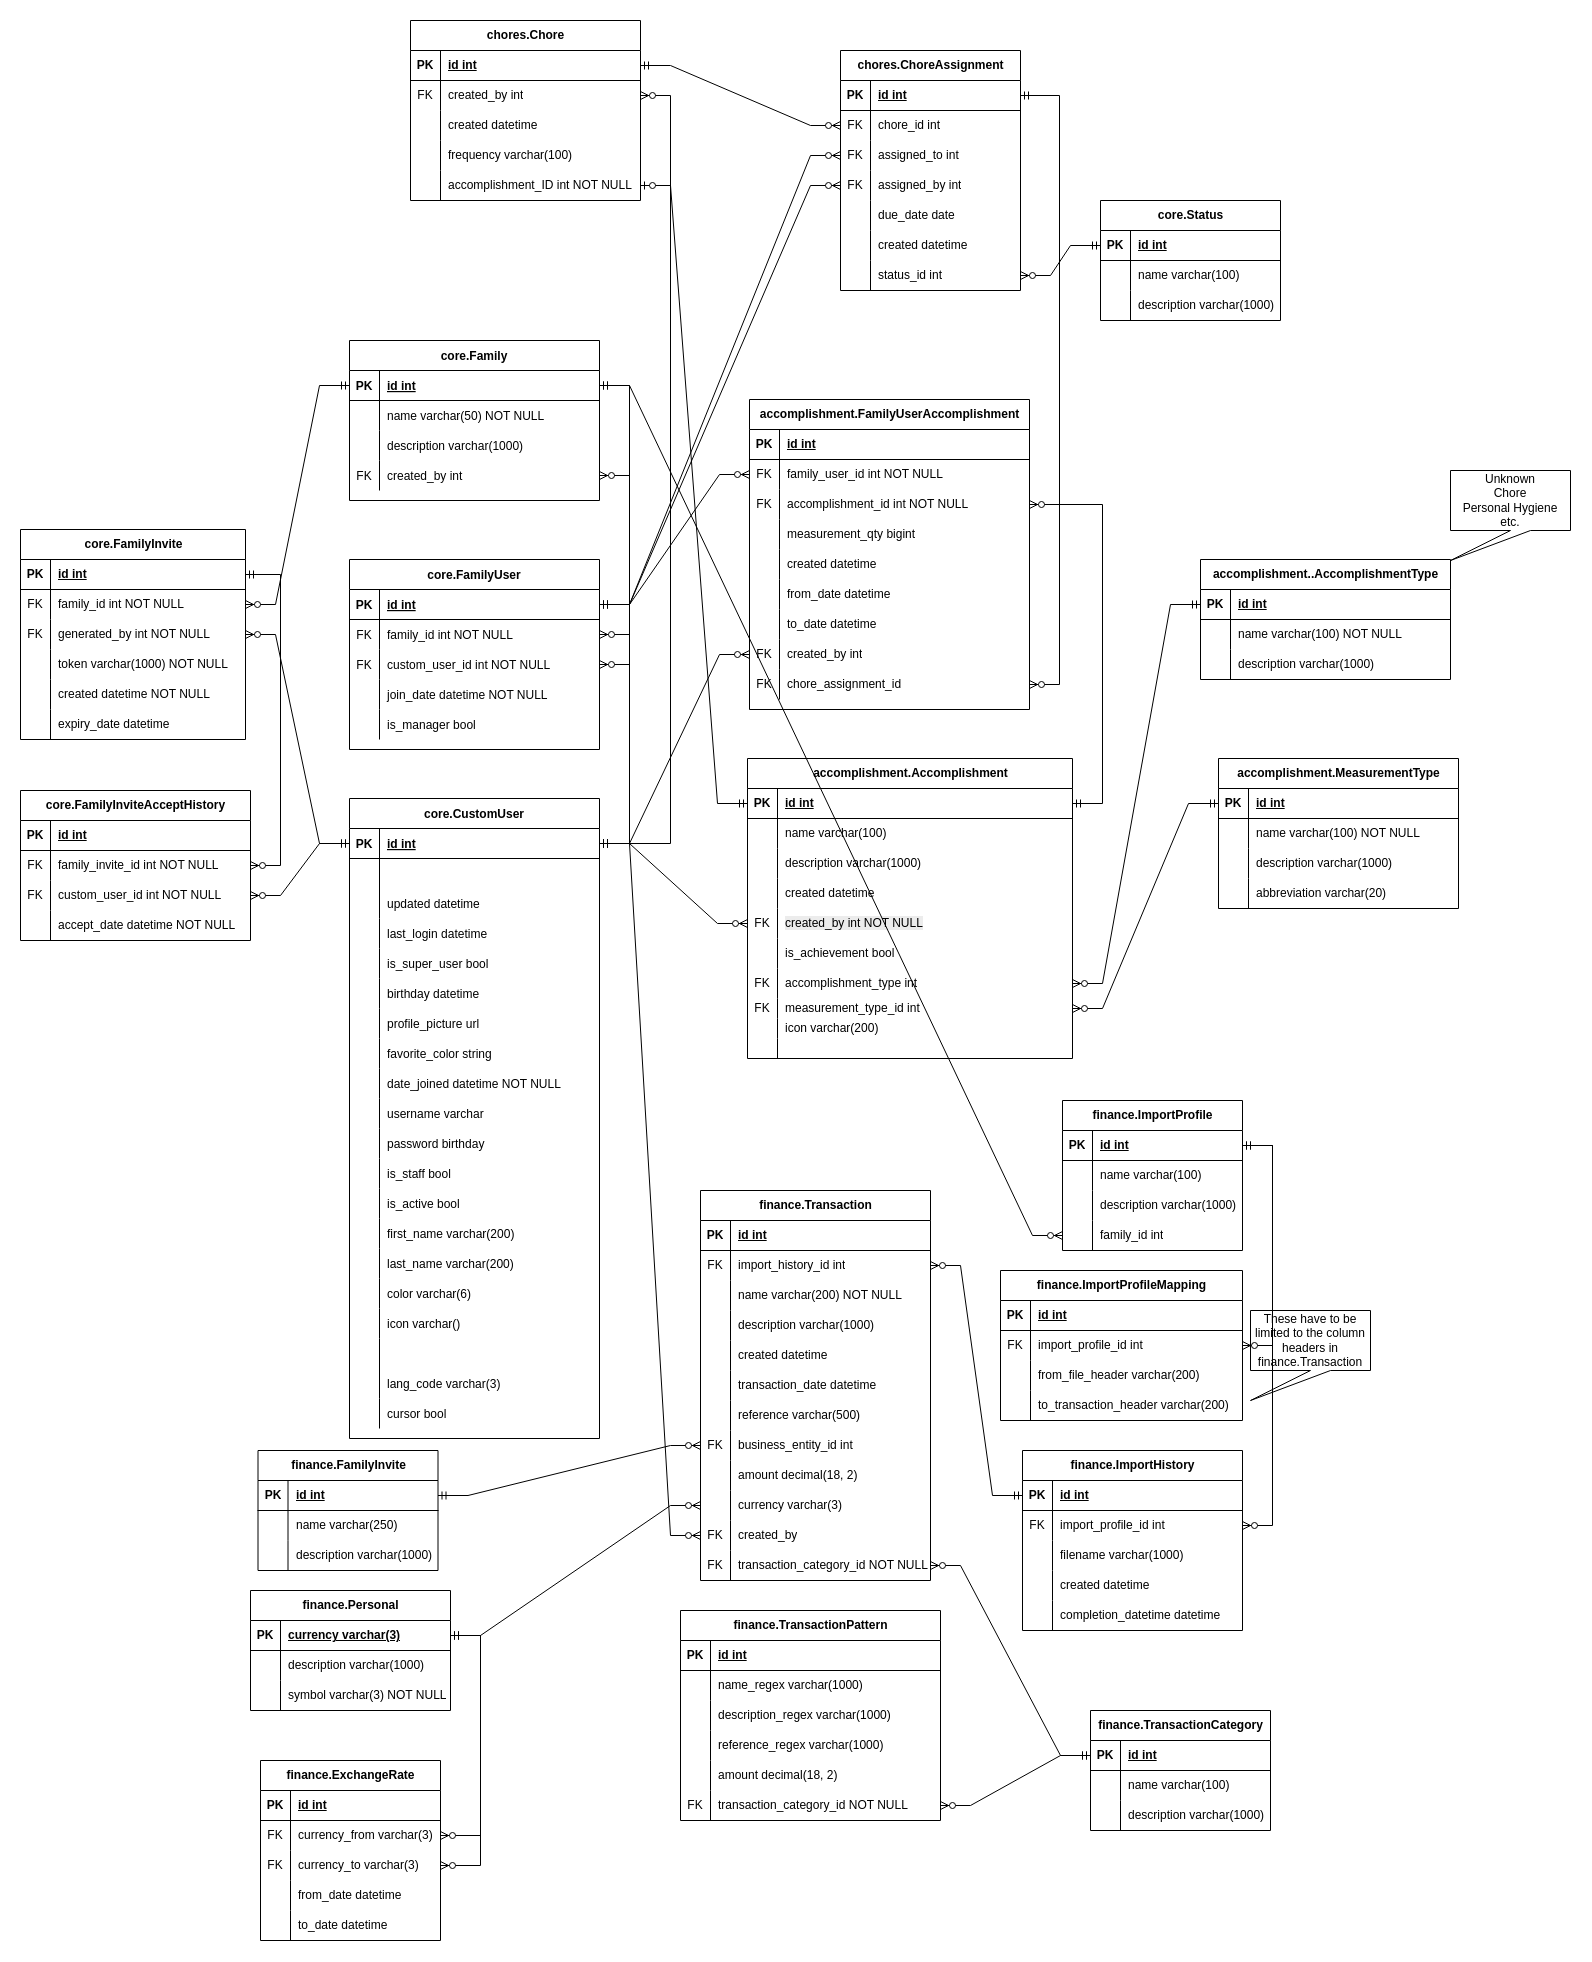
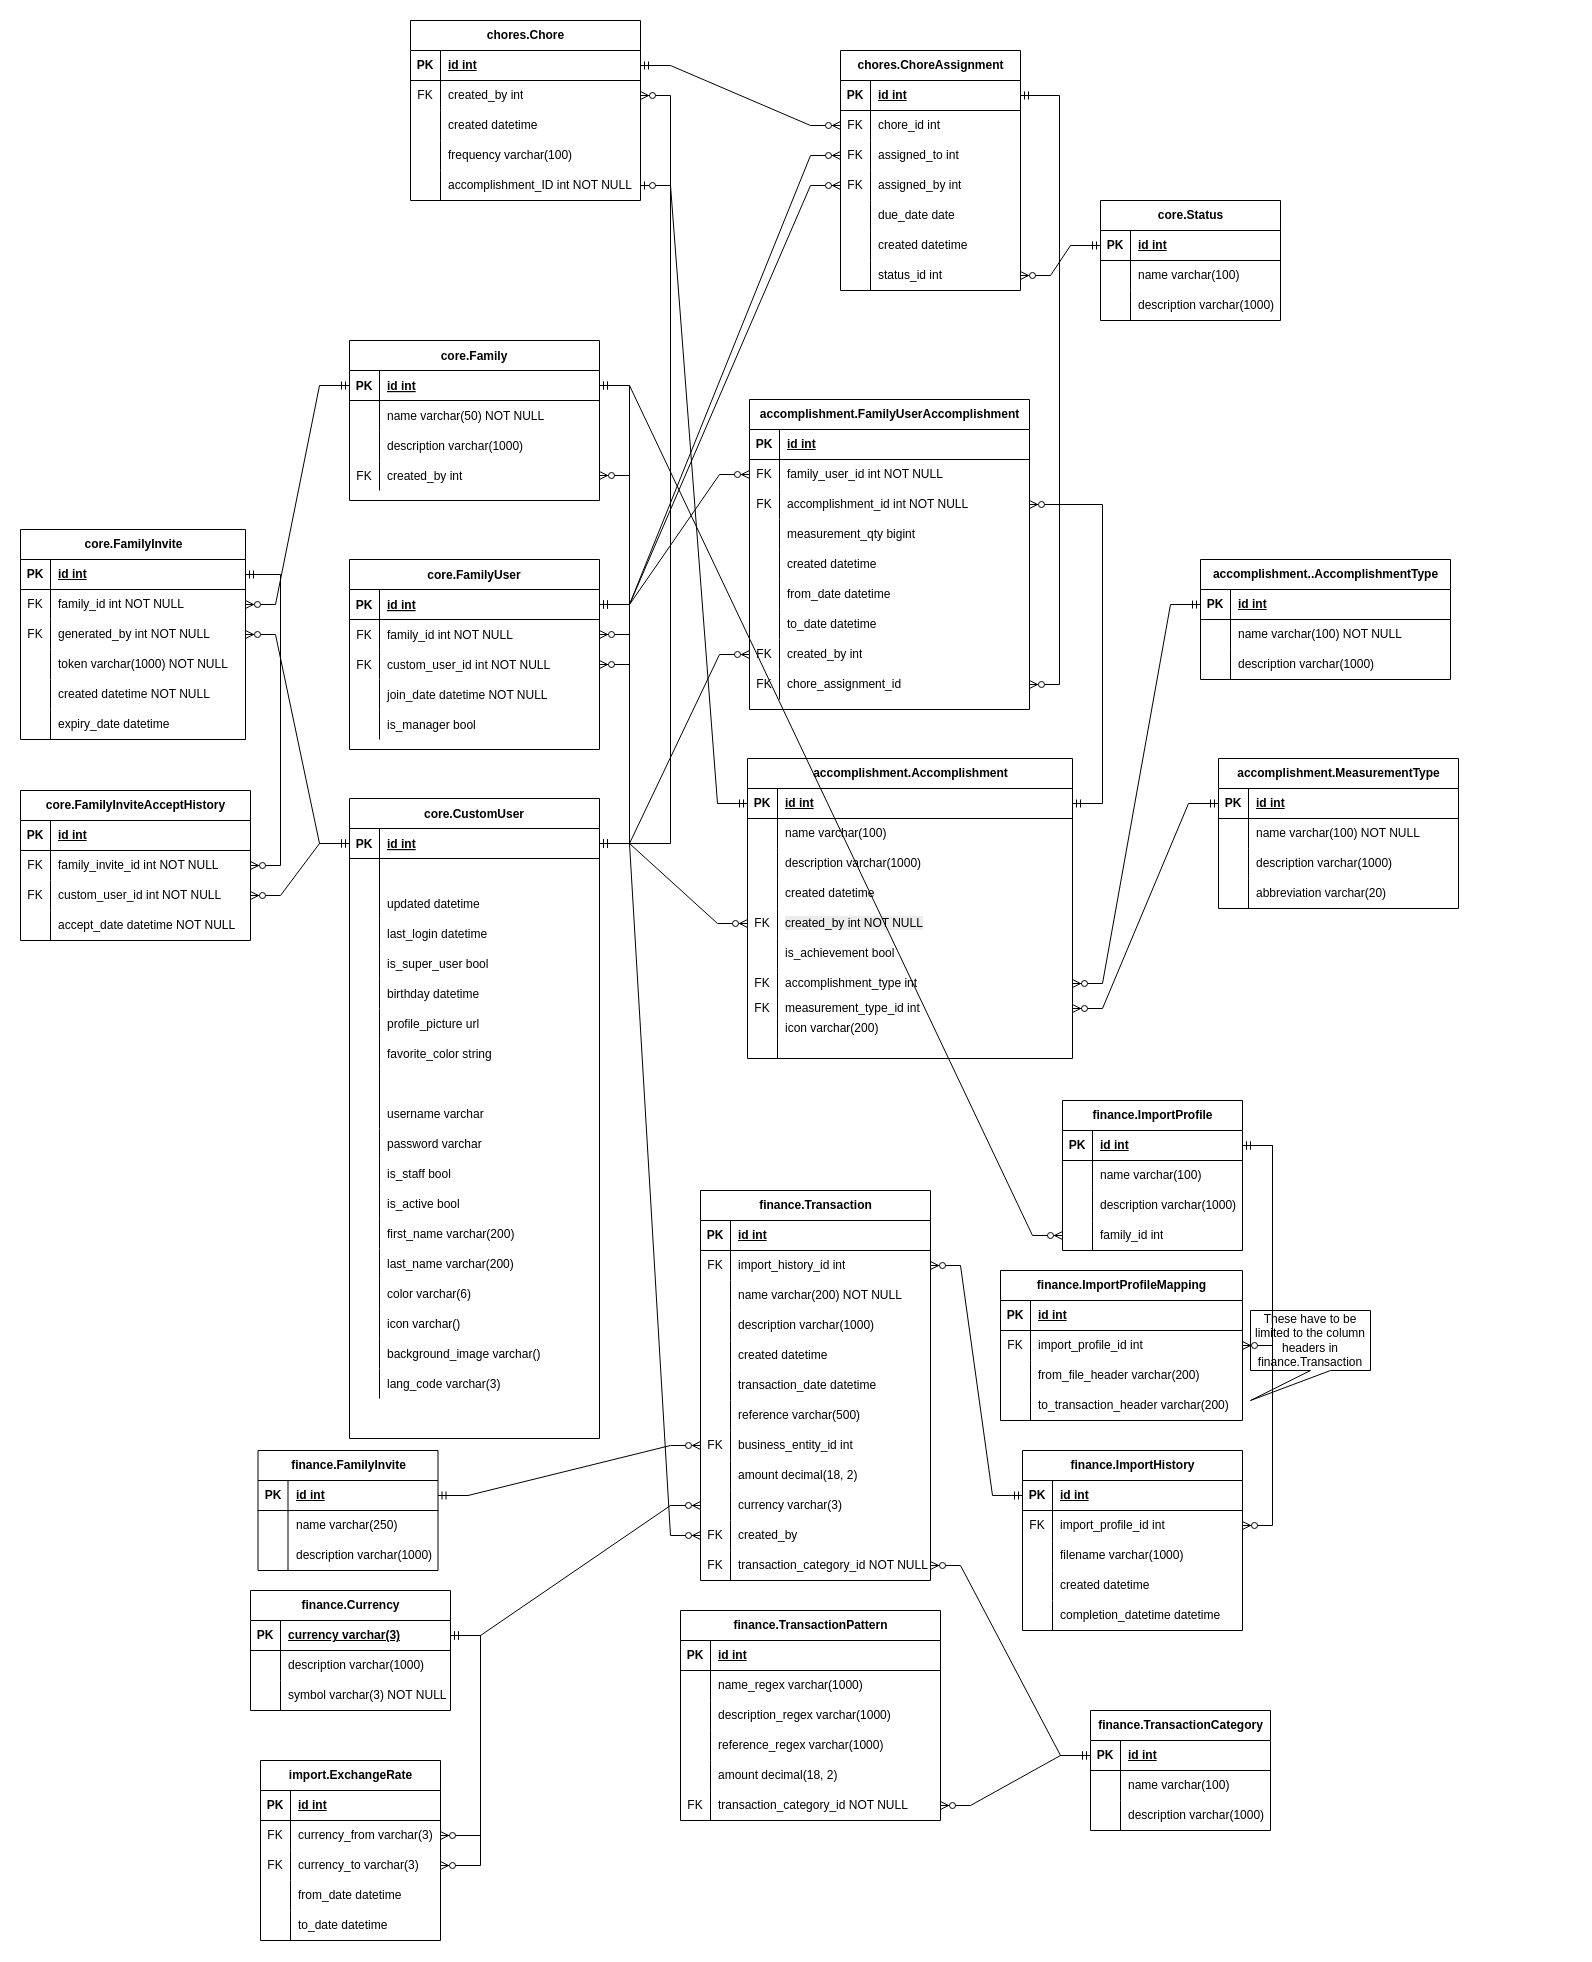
(1511, 516) -> none
(490, 1084) -> none
(441, 1144) -> (439, 1144)
none -> (490, 1354)
(490, 1414) -> none
(351, 1606) -> (351, 1606)
(351, 1776) -> (351, 1776)
